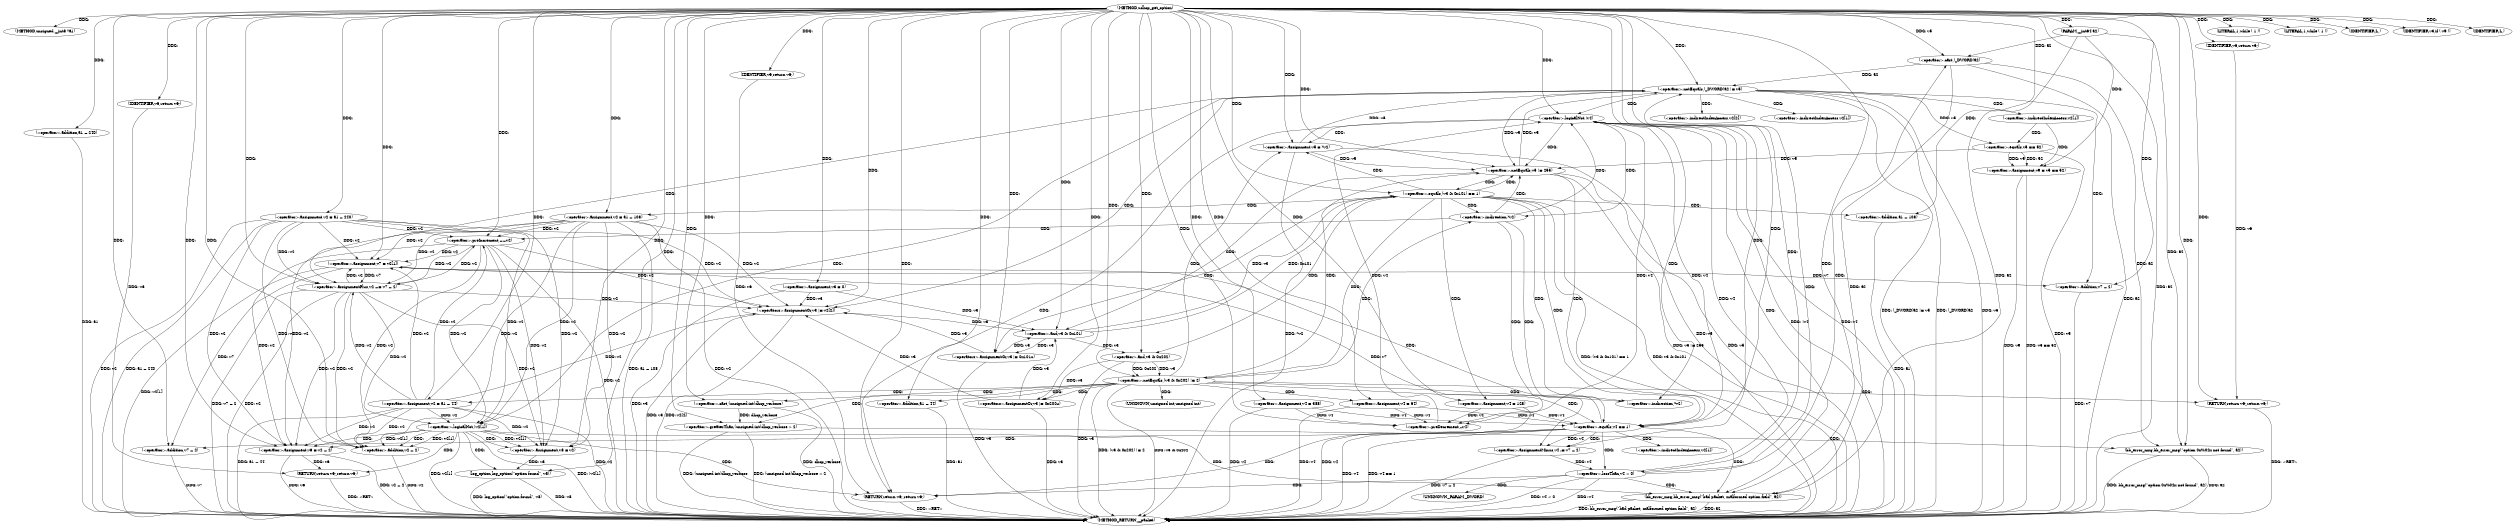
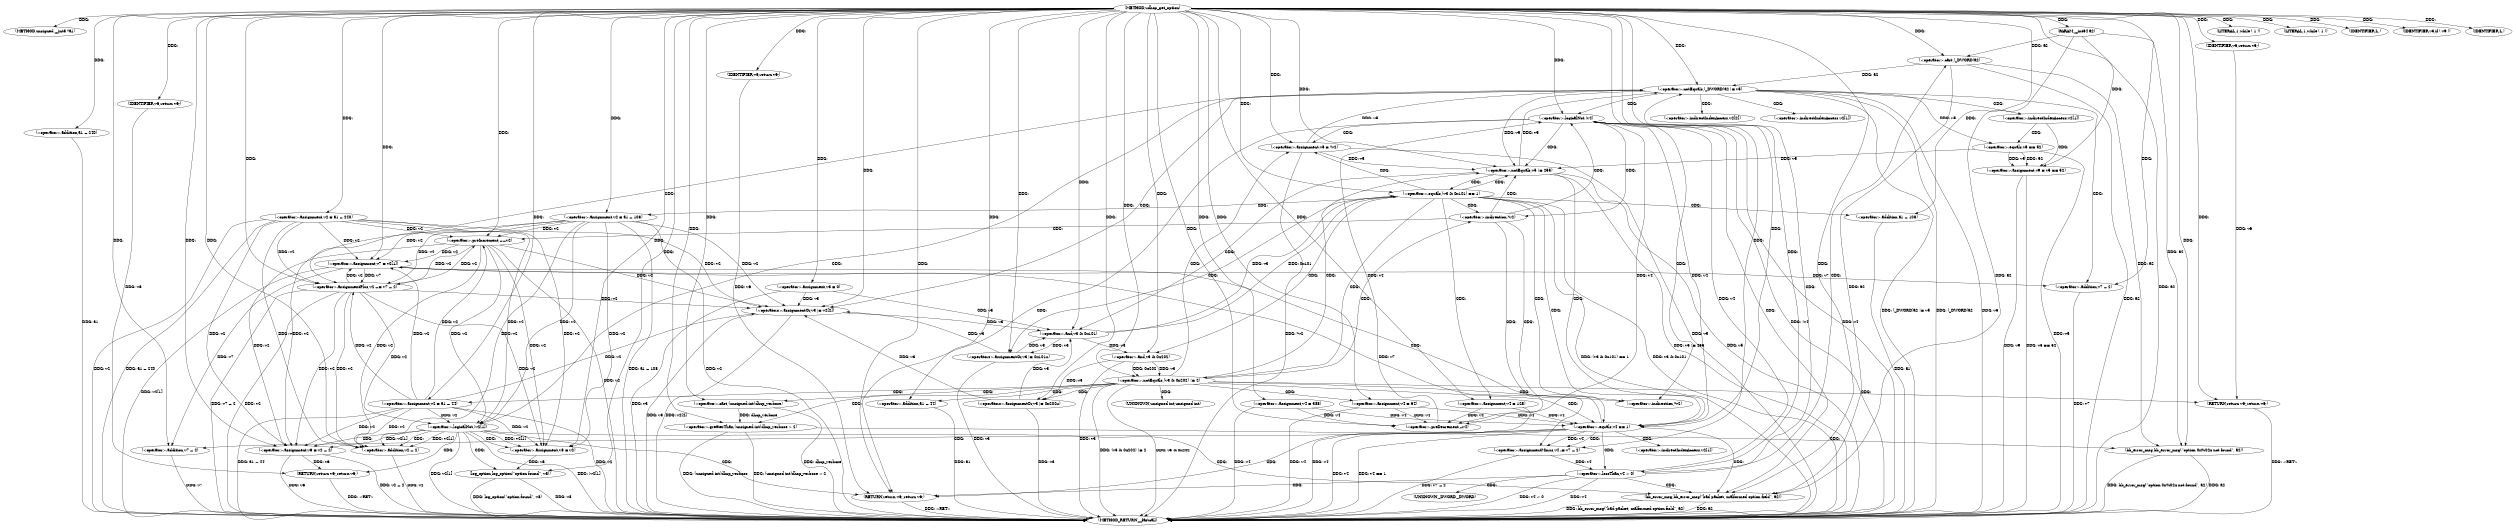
(1924, 32) -> (1921, 32)
(970, 311) -> (985, 311)
(1453, 497) -> (1445, 497)
(1126, 521) -> (1128, 521)
